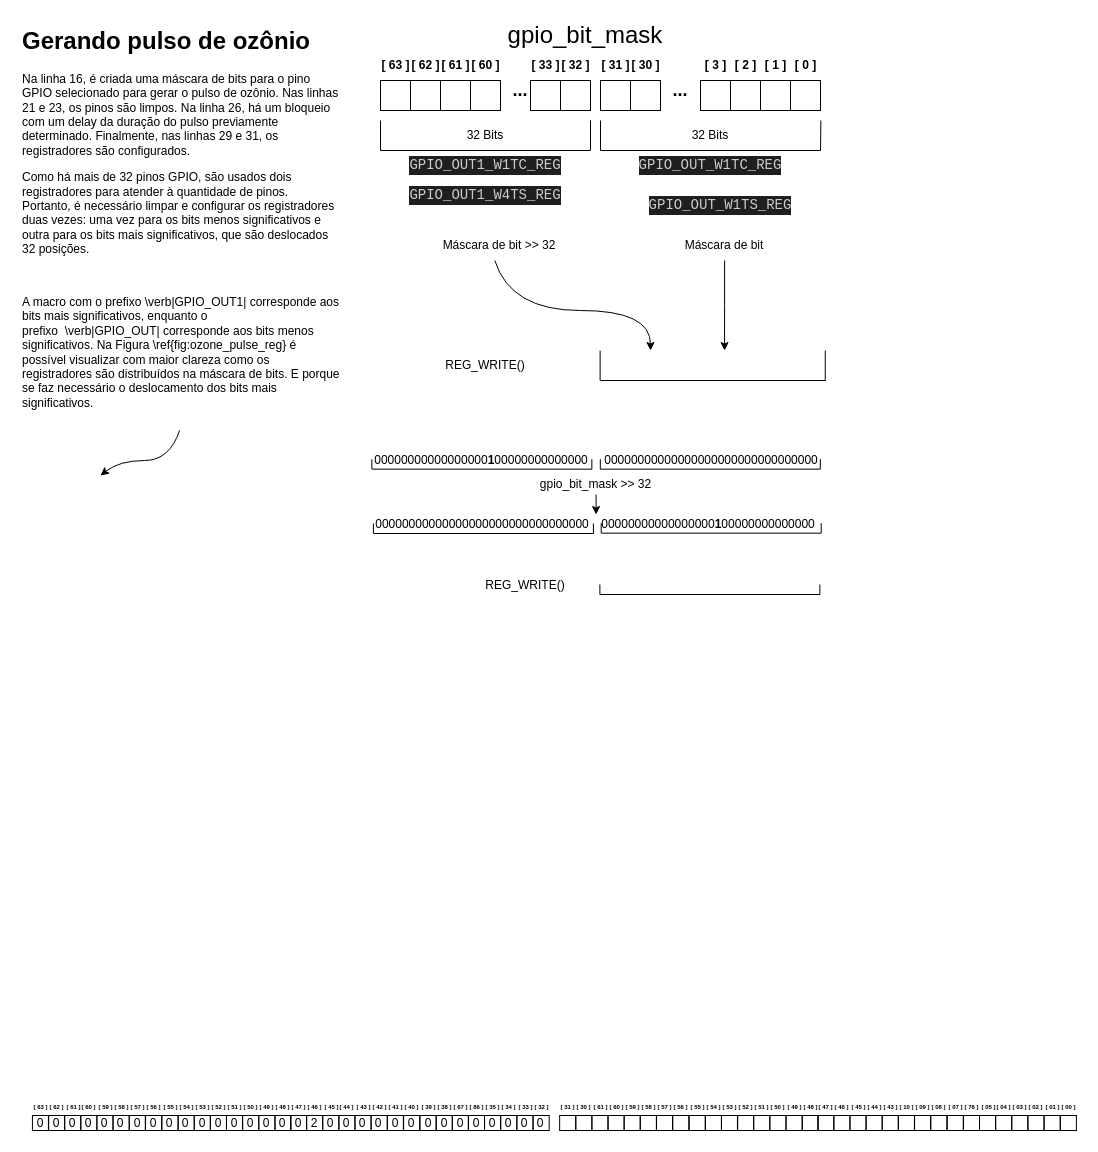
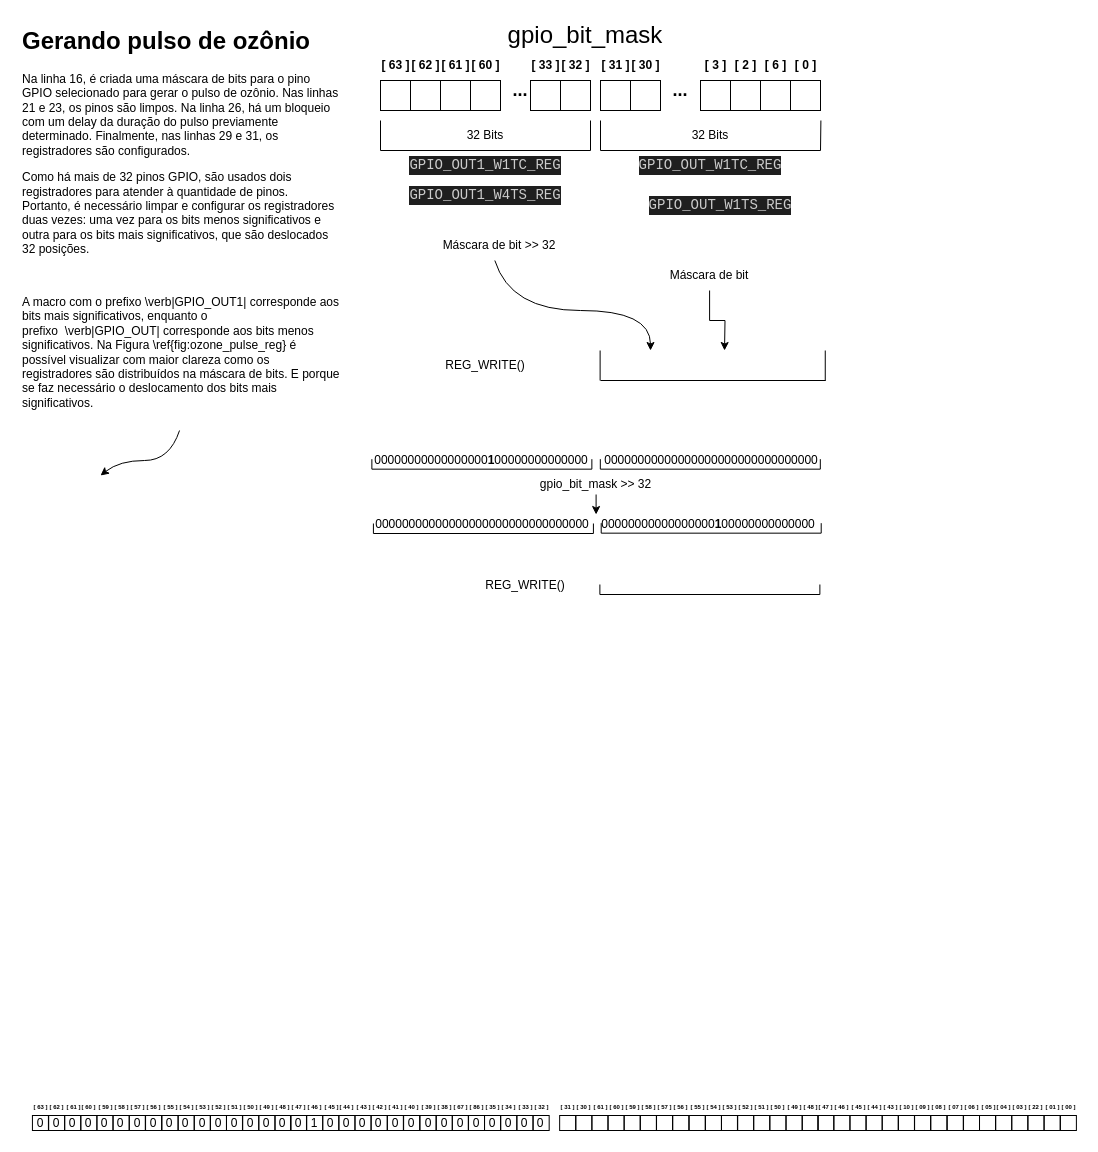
(776, 66) -> (776, 66)
(725, 246) -> (710, 276)
(972, 1106) -> (972, 1106)
(1036, 1106) -> (1036, 1106)
(315, 1124) -> (315, 1124)
